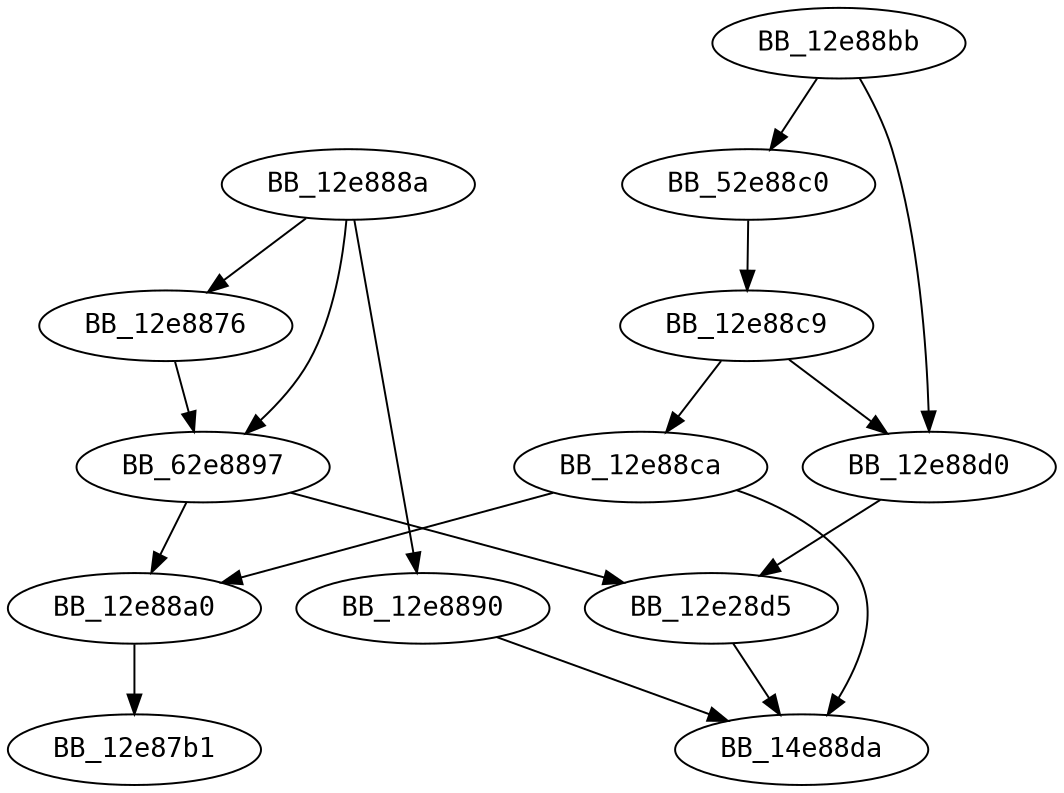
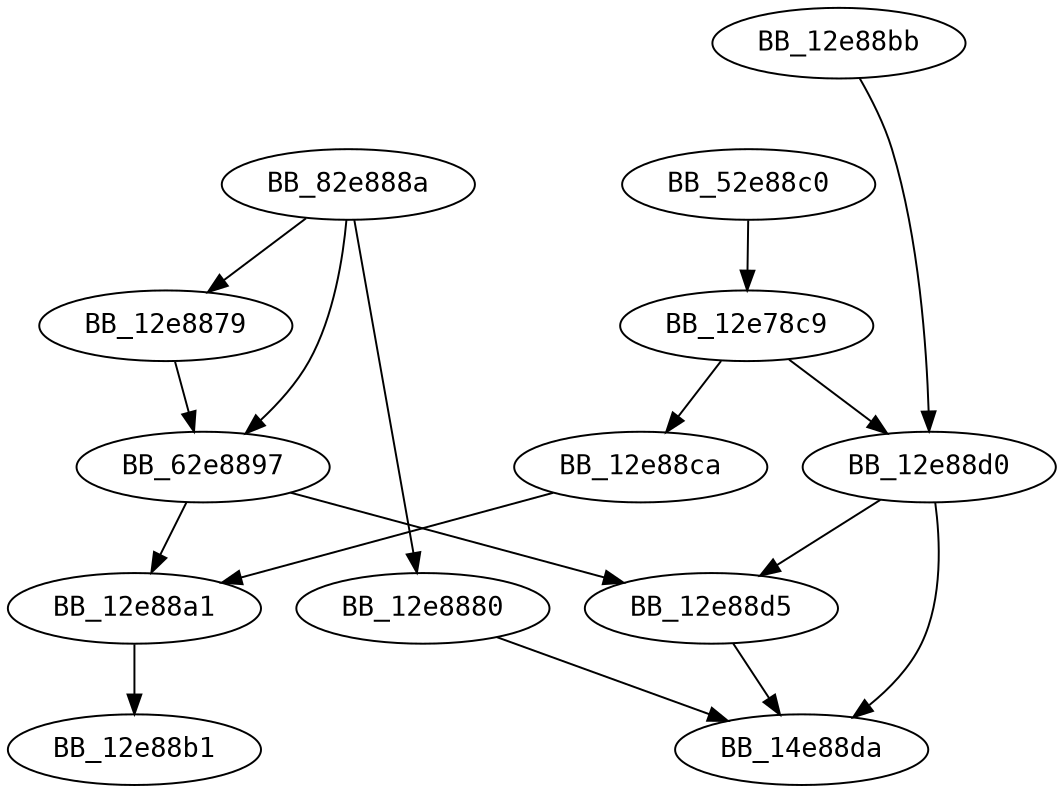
(799, 106) -> none
(348, 184) -> (348, 184)
(166, 326) -> (166, 326)
(747, 326) -> (747, 326)
(852, 567) -> (932, 614)
(134, 608) -> (134, 608)
(423, 608) -> (423, 608)
(711, 608) -> (711, 608)
(134, 750) -> (134, 750)
